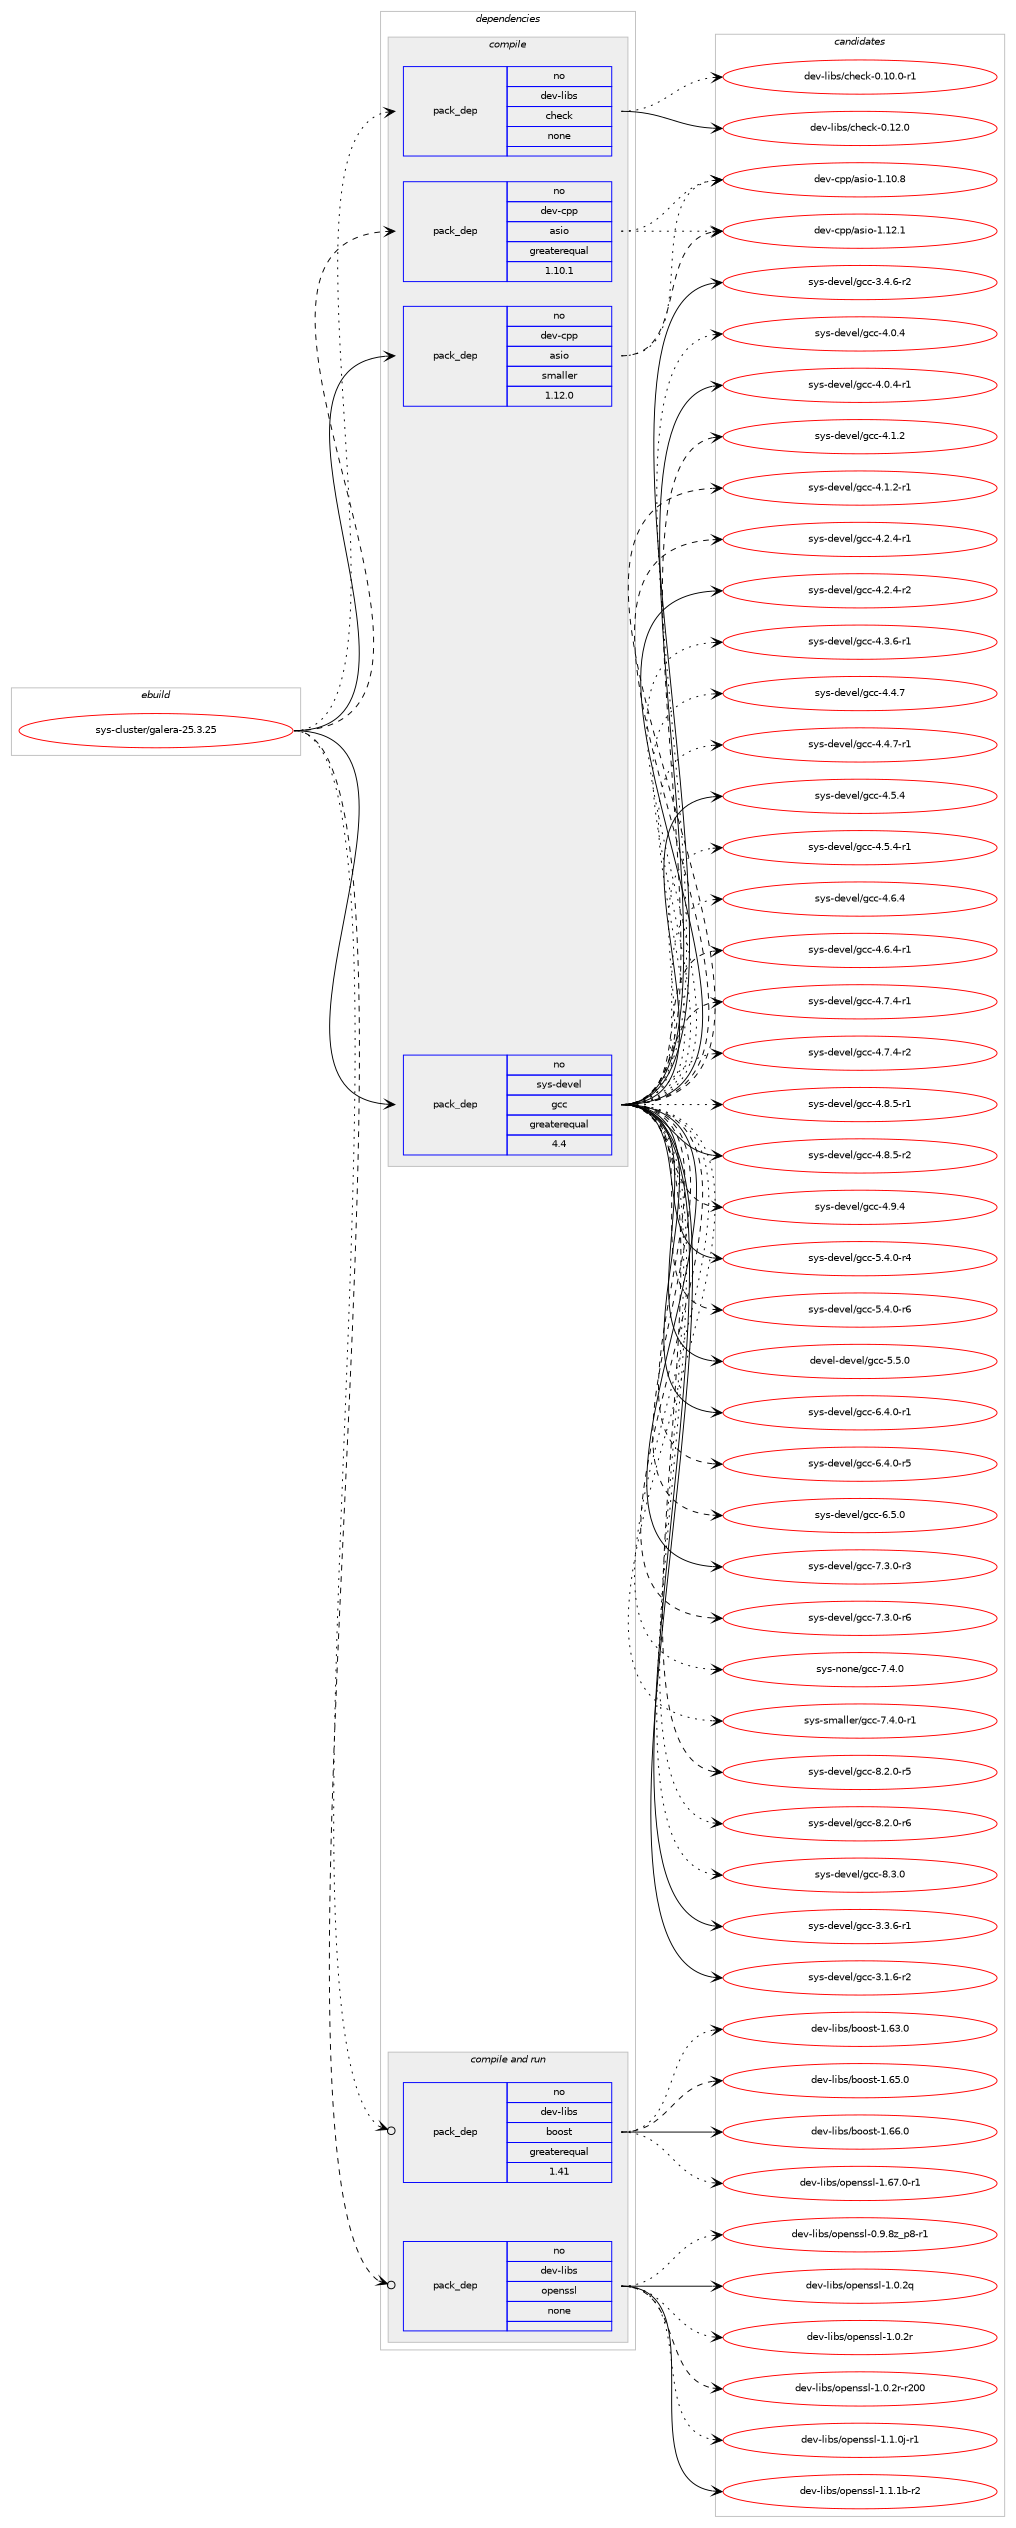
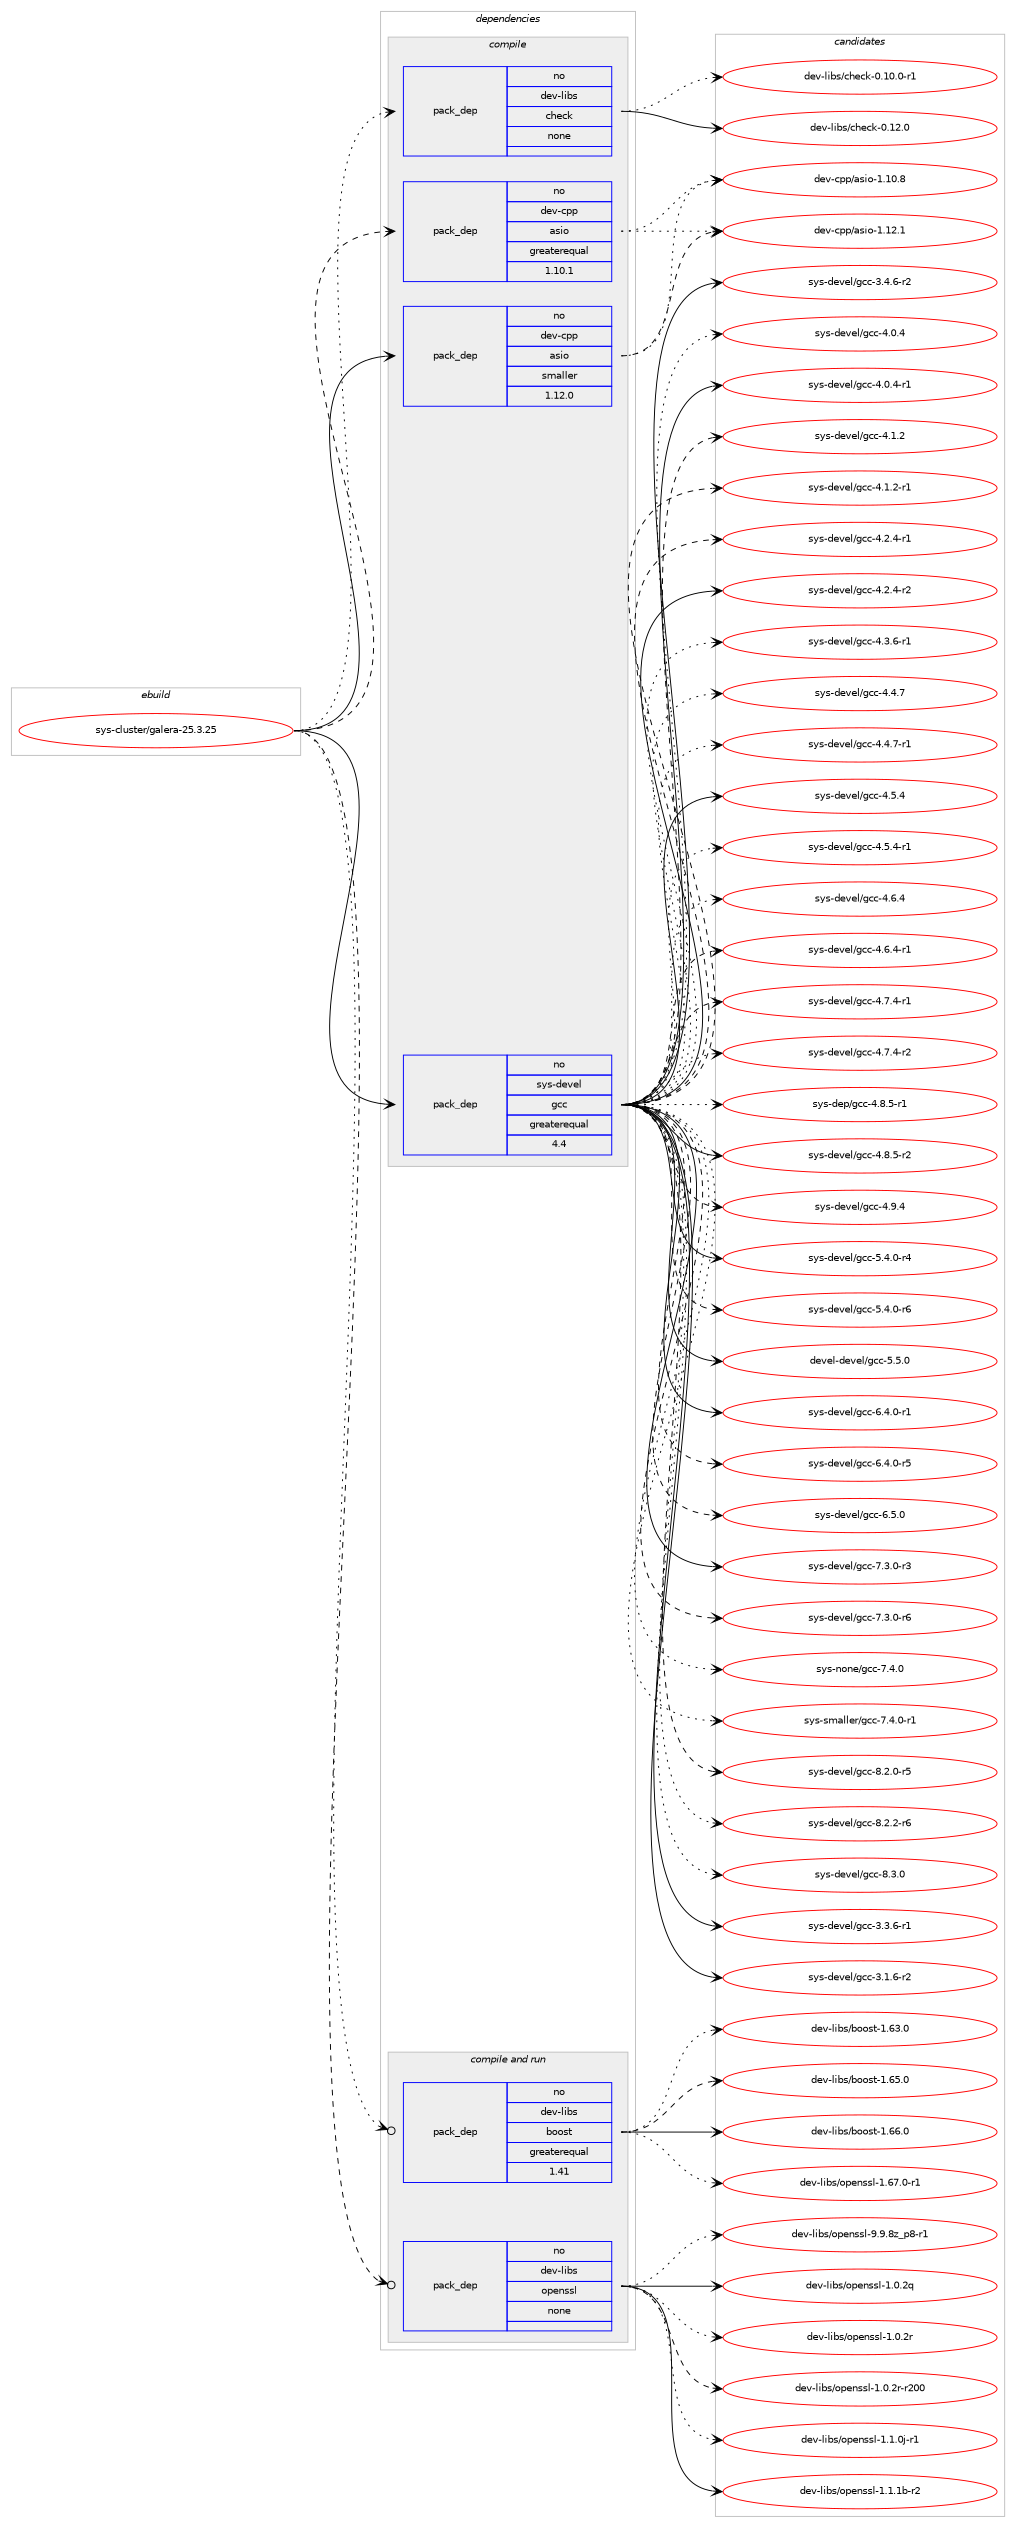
(860, 1105) -> (860, 1105)
(860, 1824) -> (860, 1824)
(860, 2235) -> (860, 2235)
